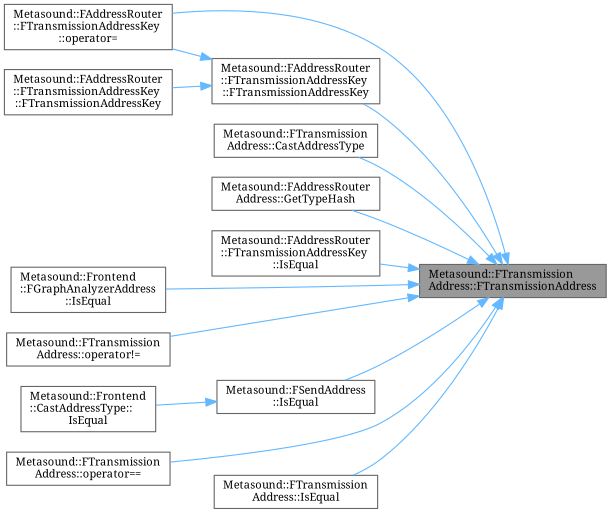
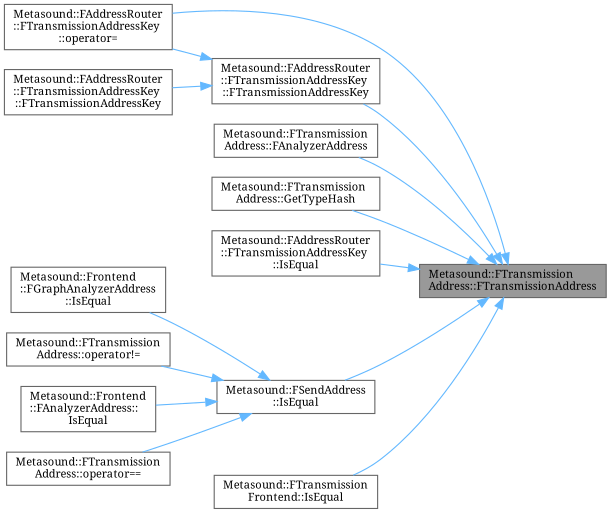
(296, 141) -> (296, 141)
(296, 194) -> (296, 194)
(287, 287) -> (206, 341)
(289, 317) -> (187, 372)
(88, 409) -> (88, 409)
(357, 432) -> (192, 435)
(296, 492) -> (296, 492)
